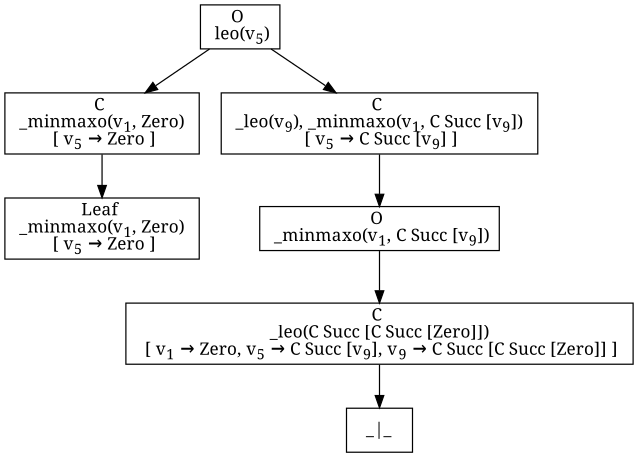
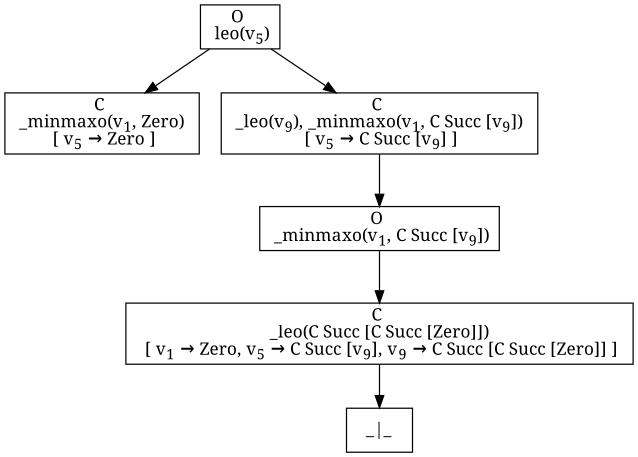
(102, 229) -> none
